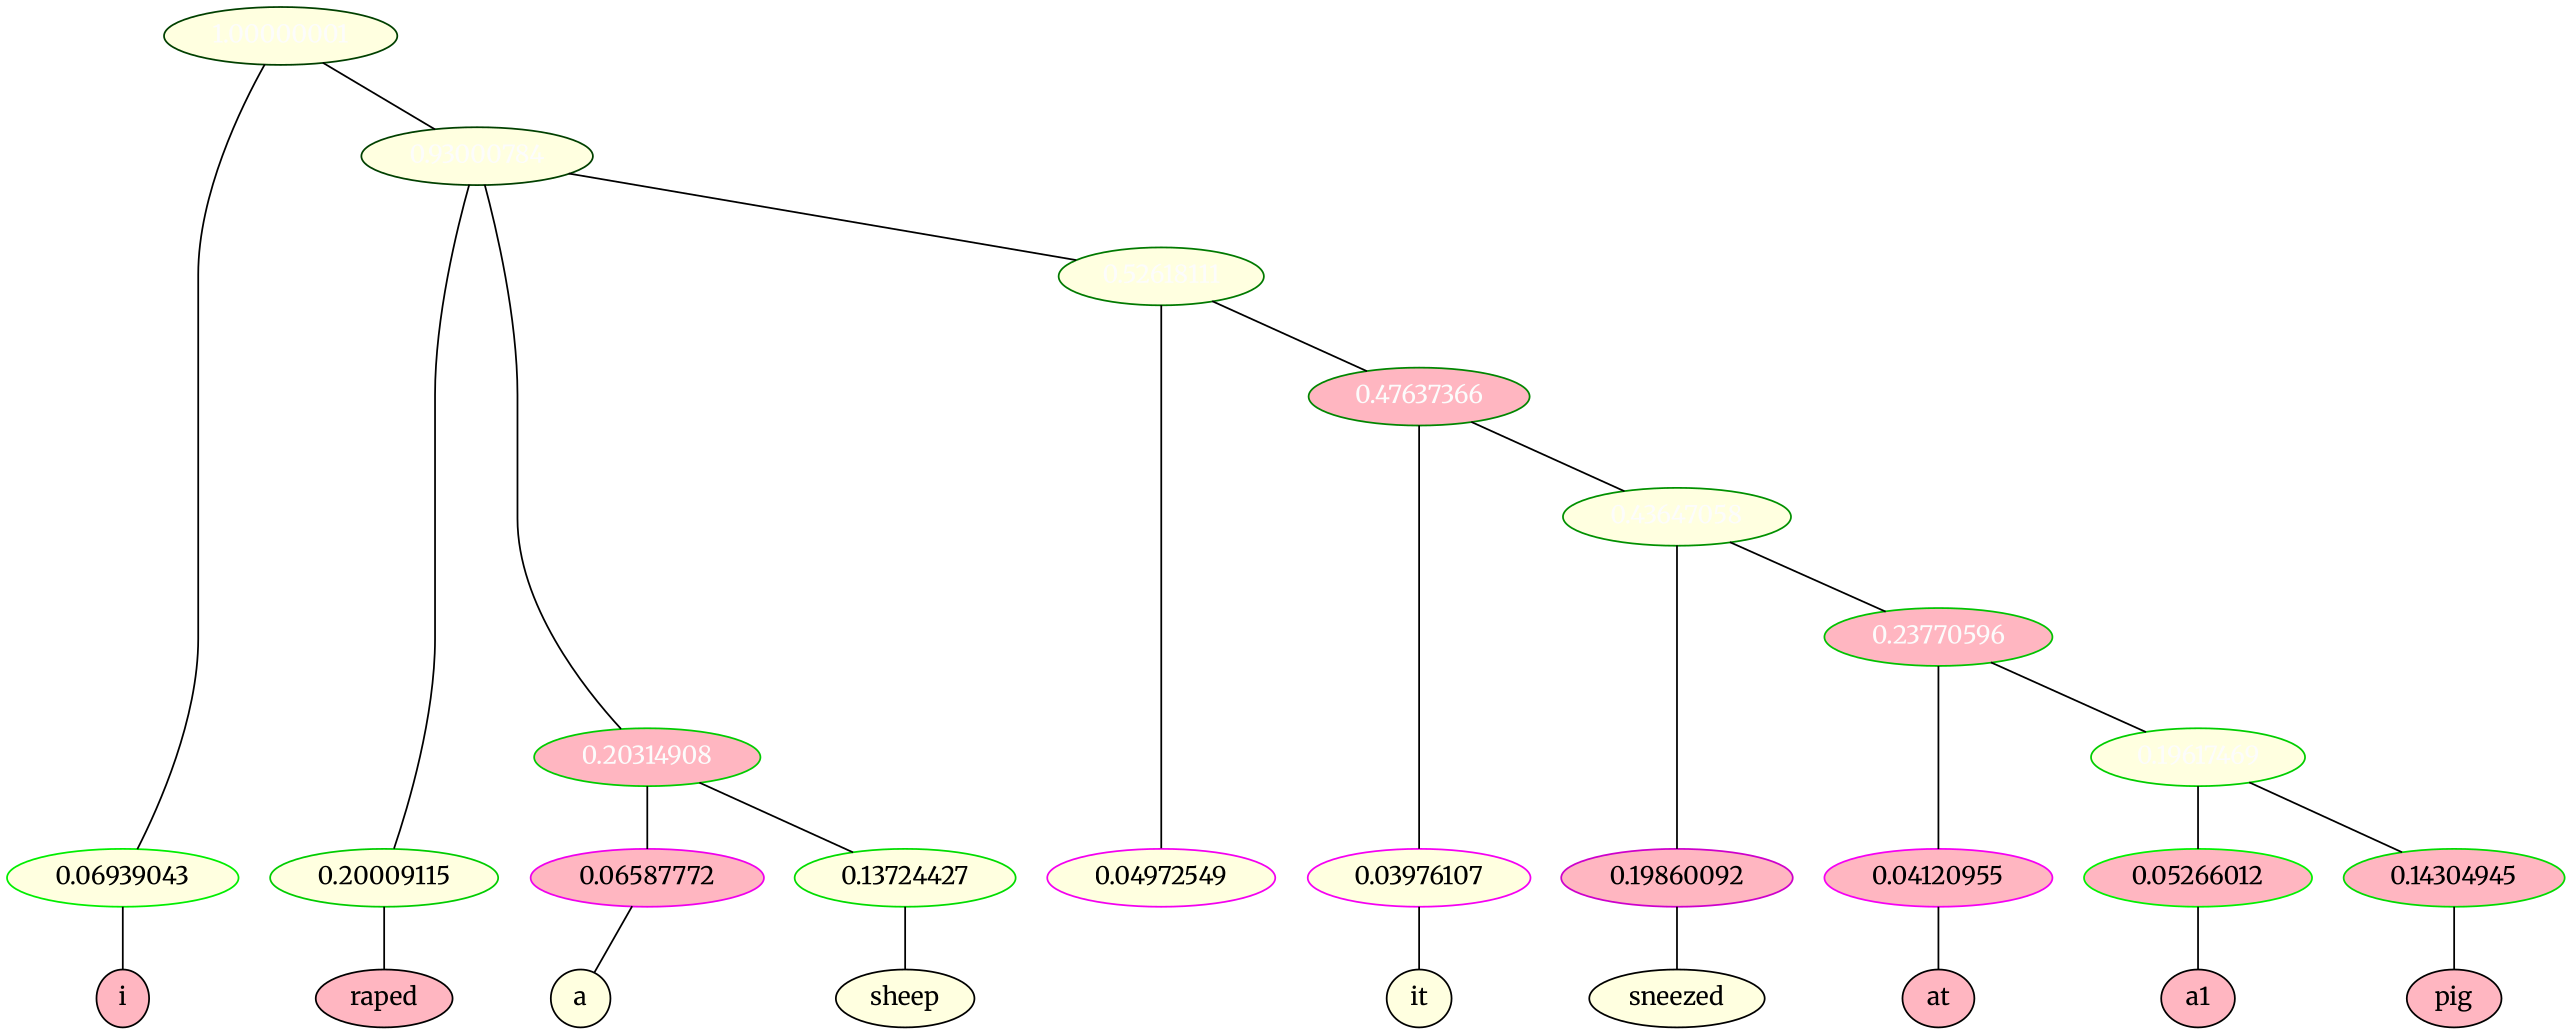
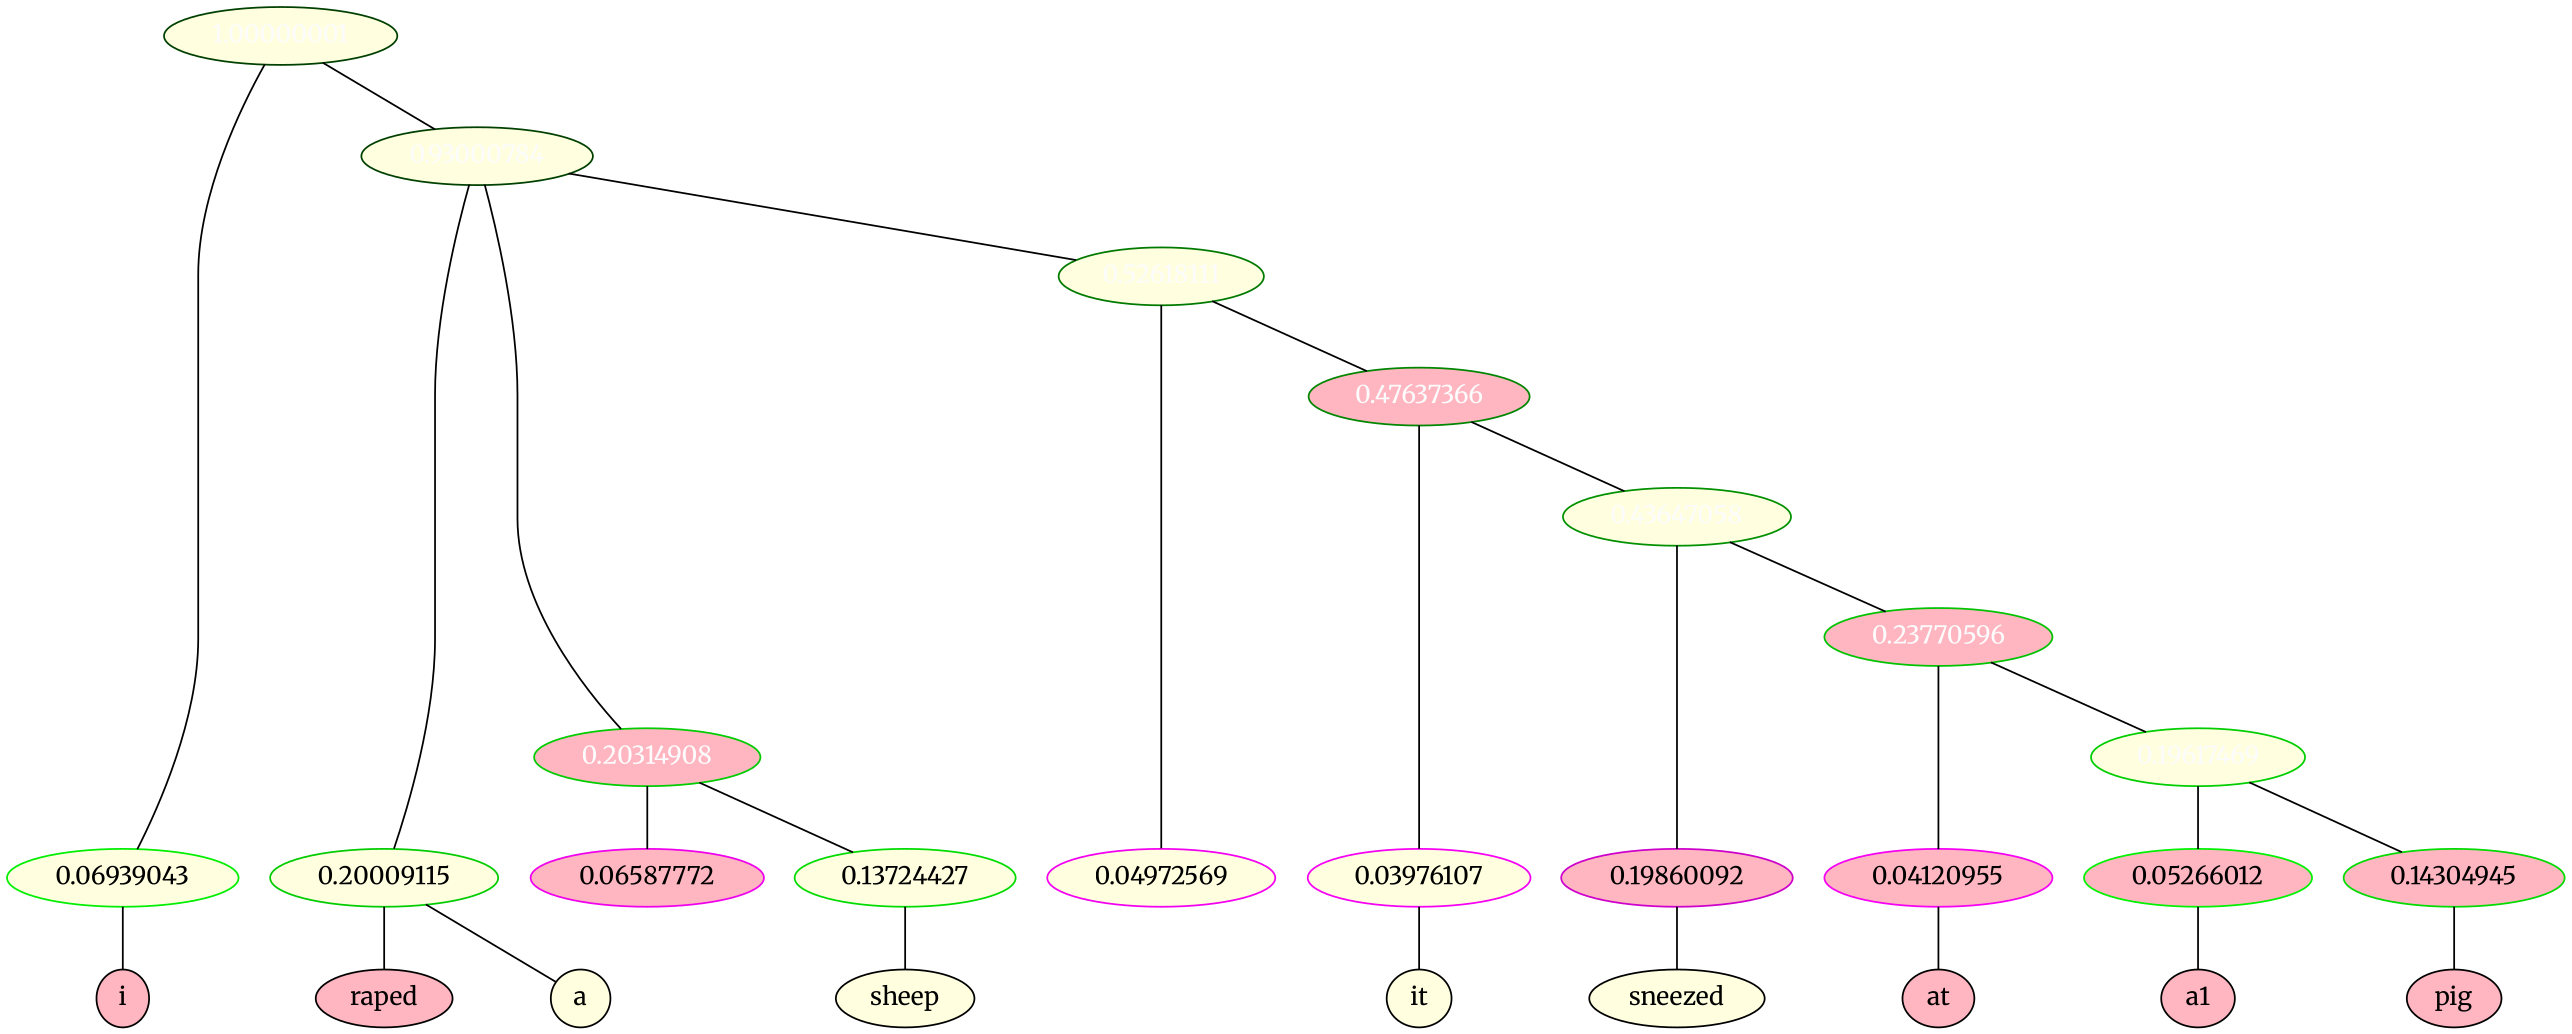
(1161, 878) -> (1161, 878)
(613, 939) -> (491, 943)
